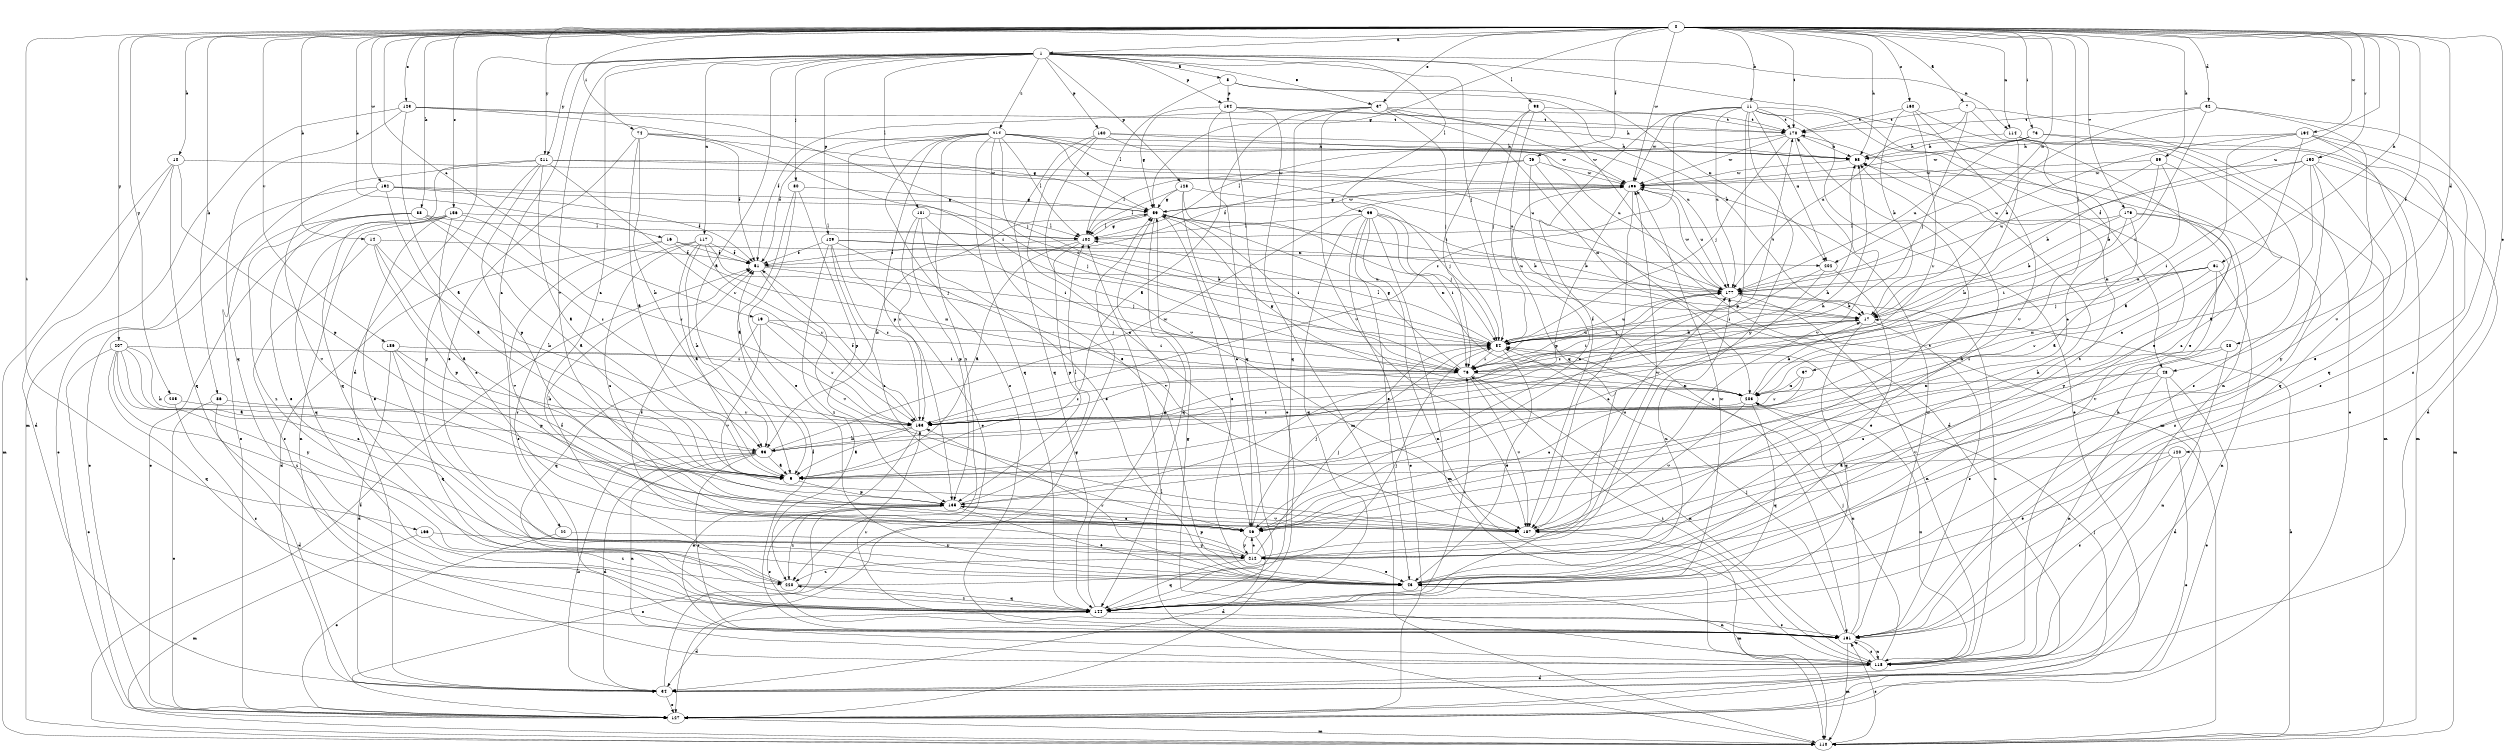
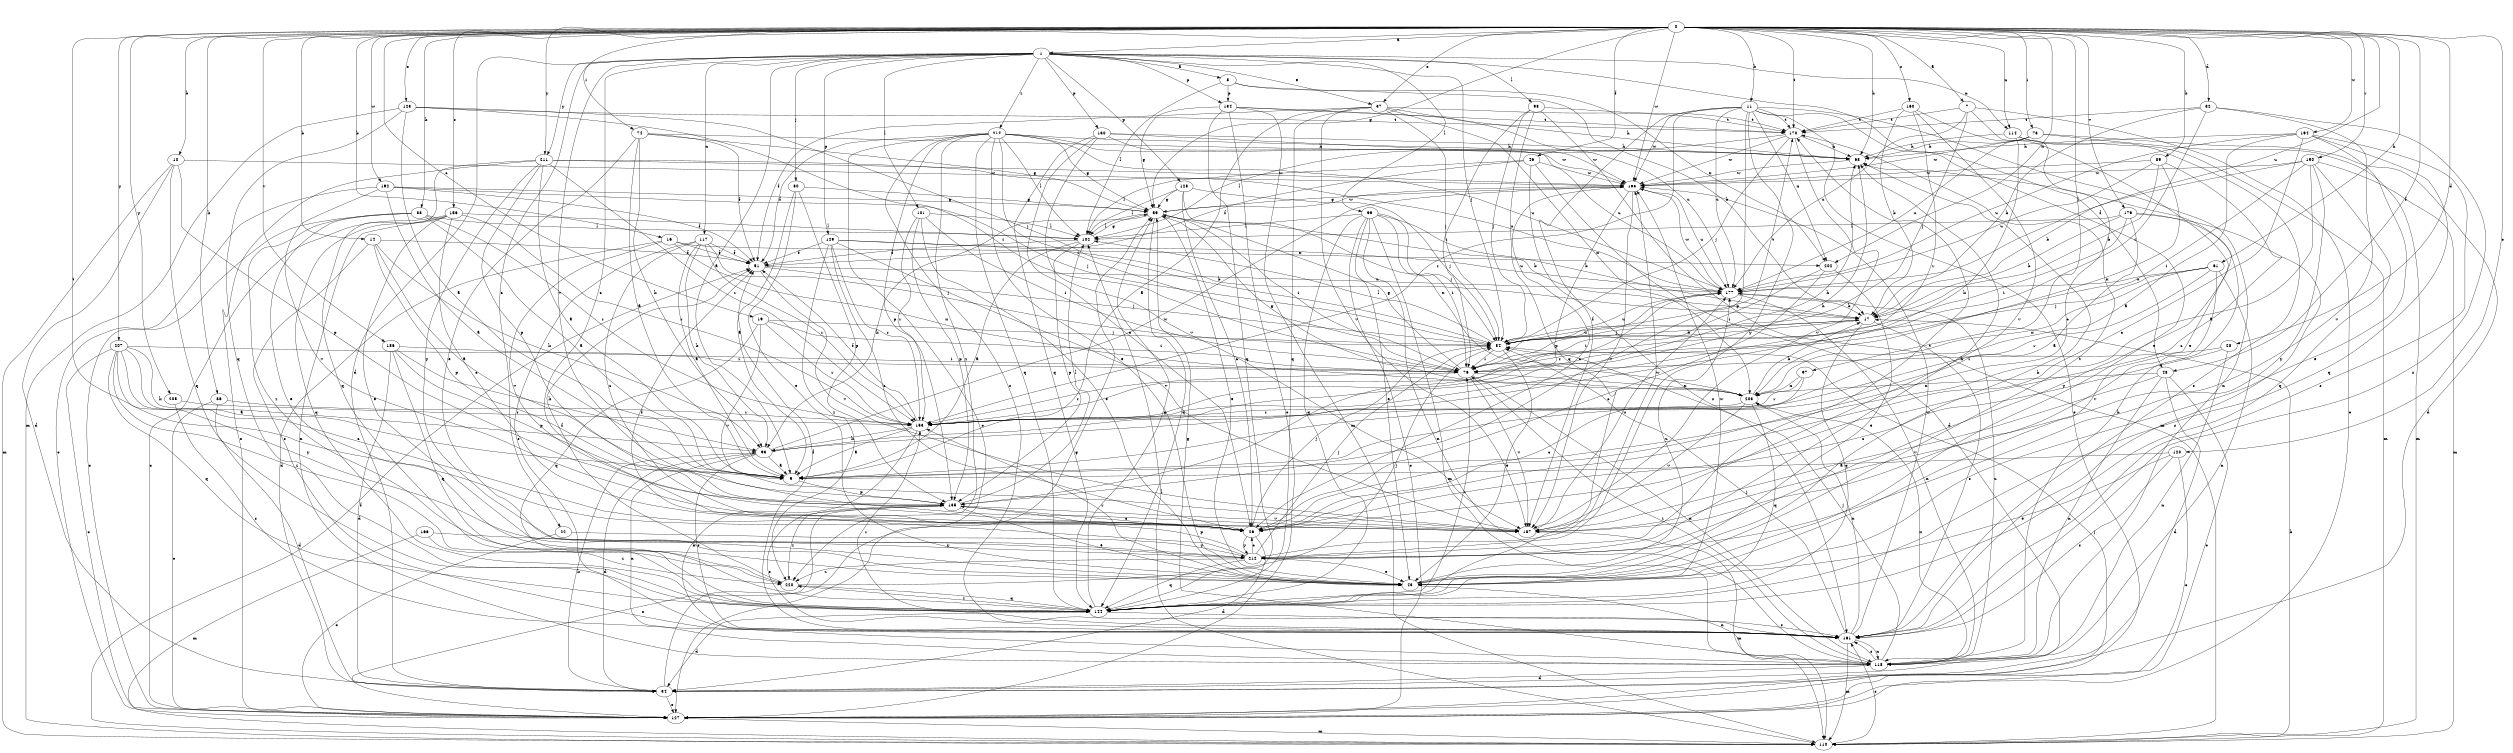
(170, 34) -> (112, 39)
